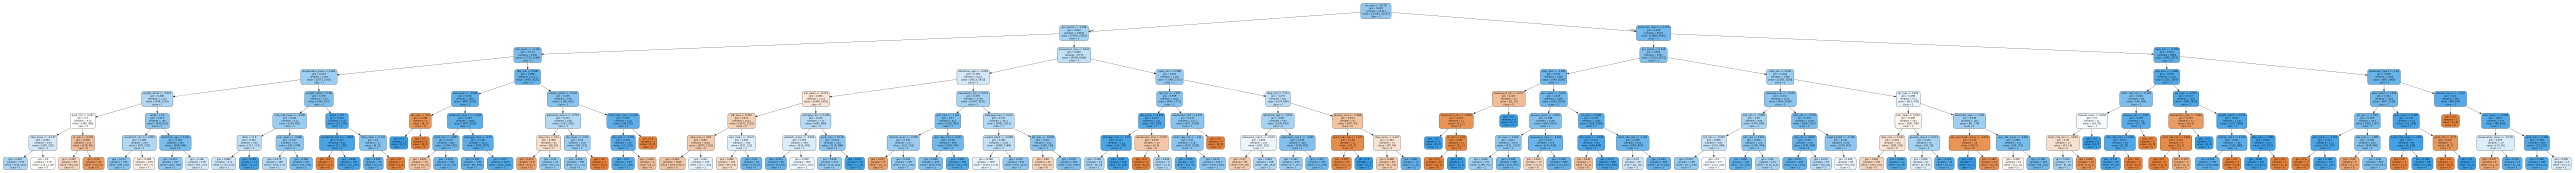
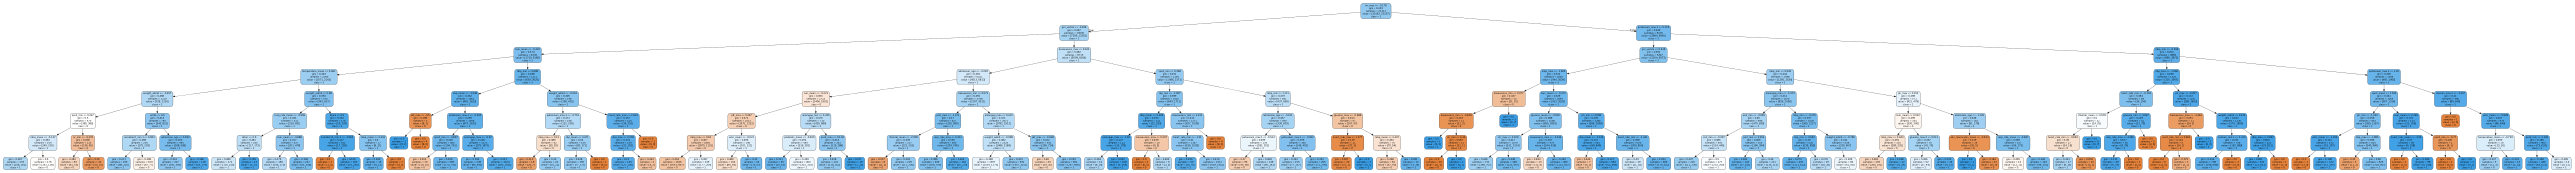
(197, 163) -> (197, 163)
(2489, 163) -> (2489, 163)
